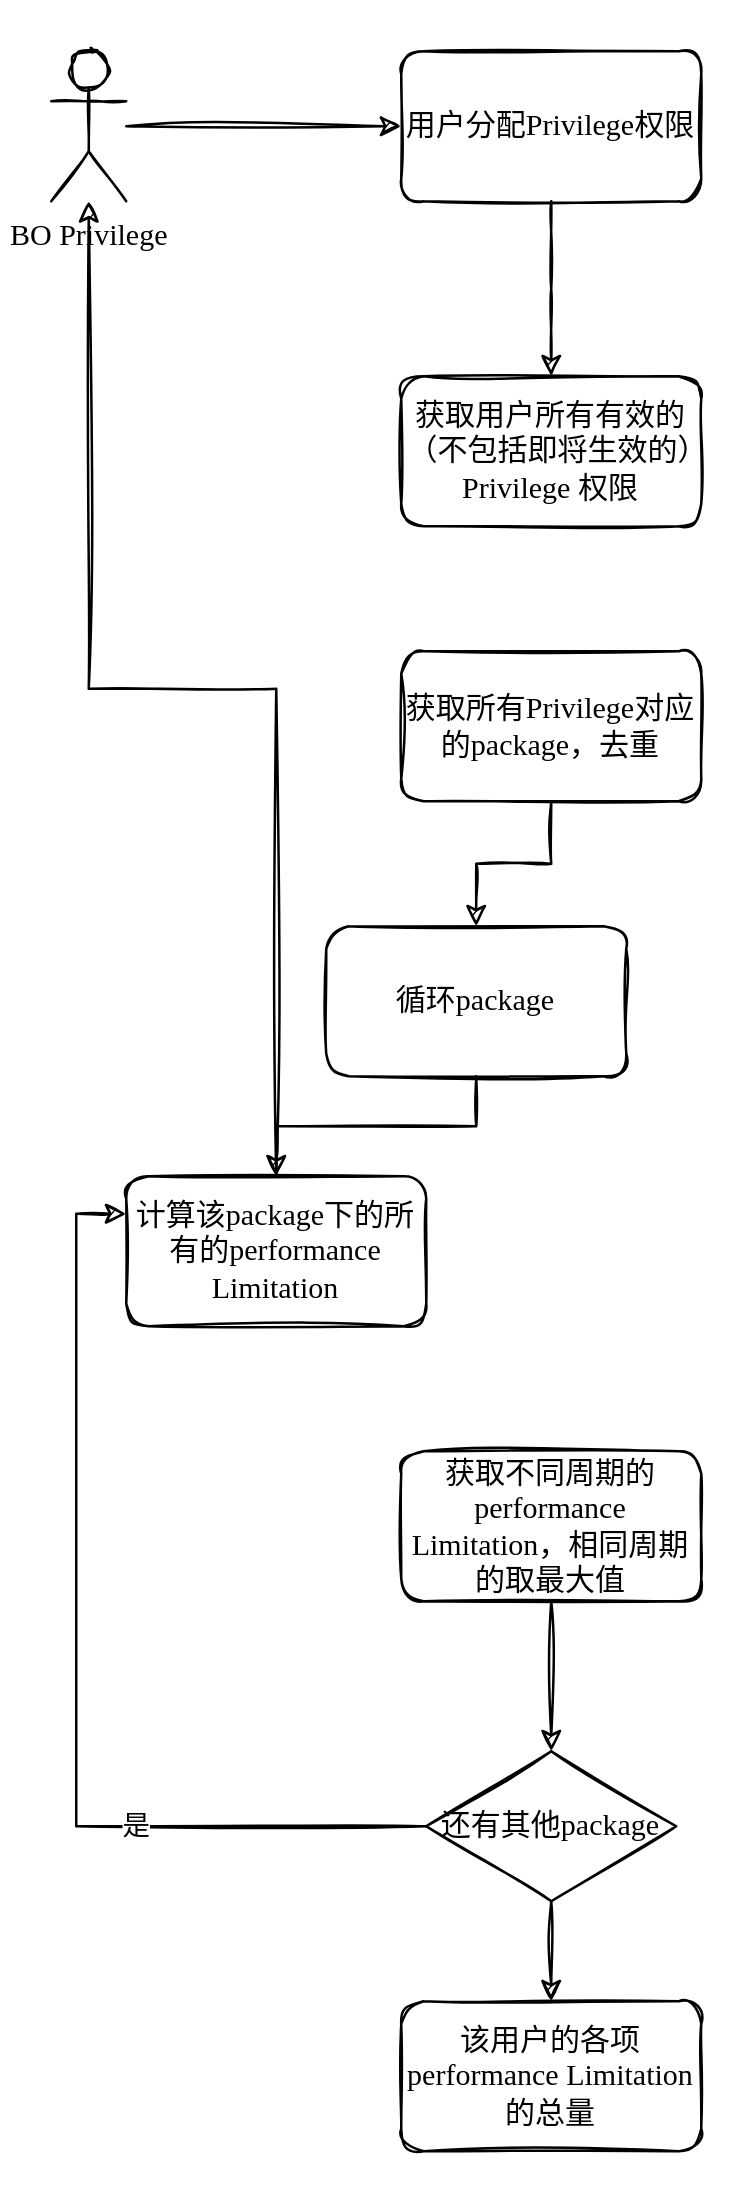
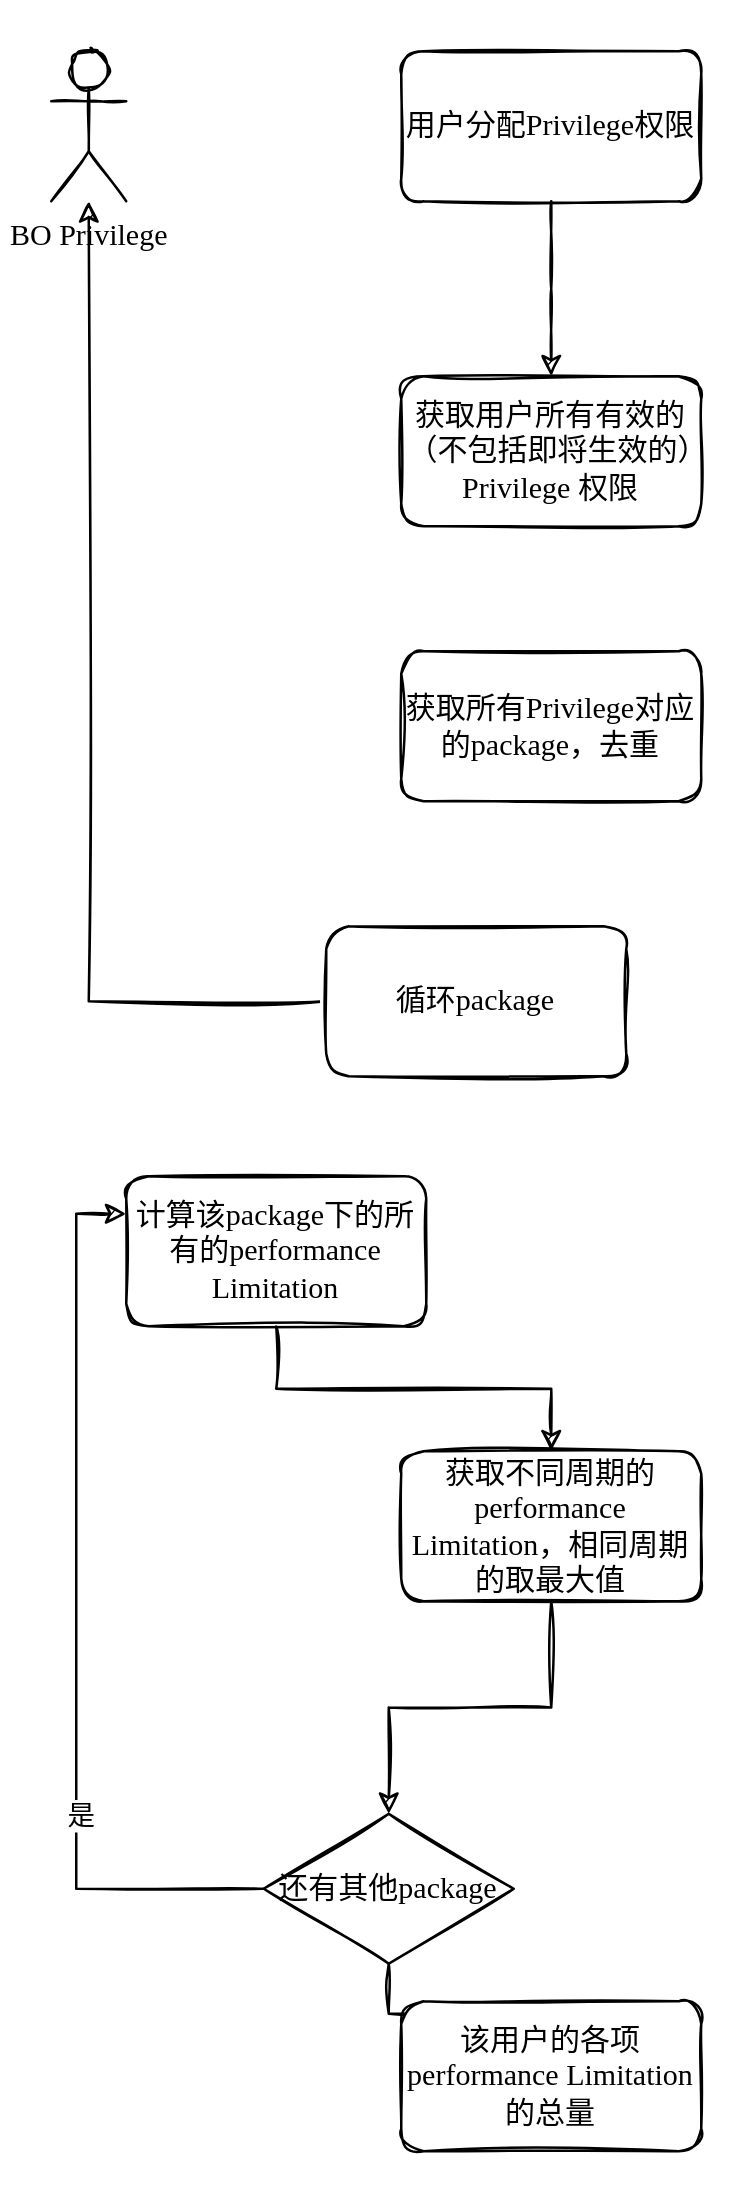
(255, 126) -> none
(276, 751) -> (408, 1389)
(519, 864) -> none
(400, 1126) -> (89, 938)
(551, 1826) -> (389, 1889)
